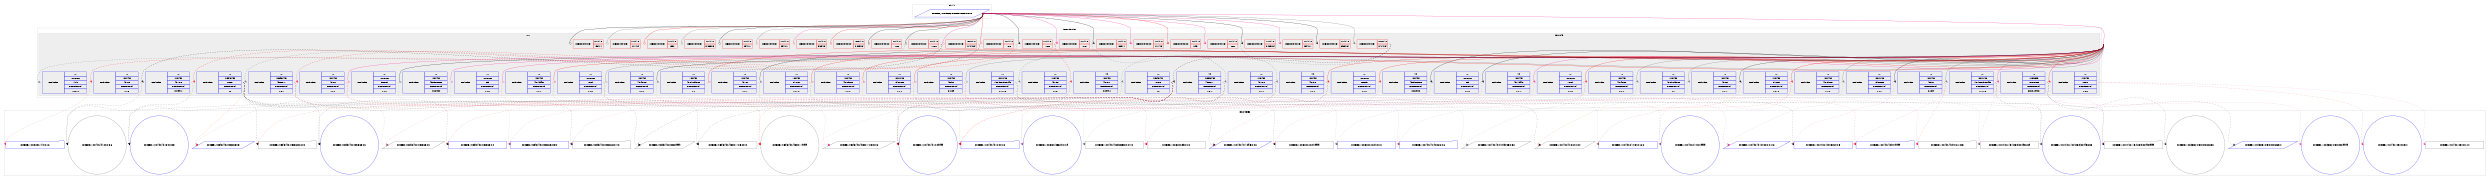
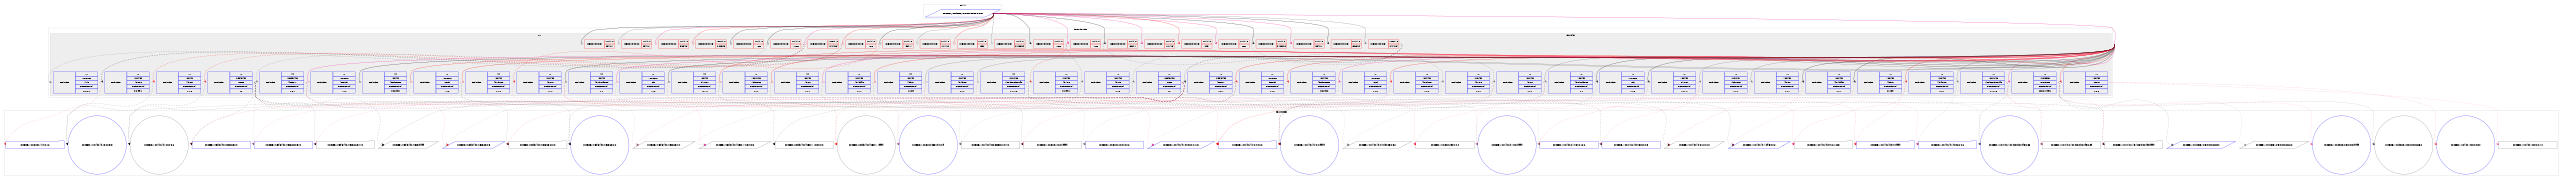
none -> (2274, 145)
